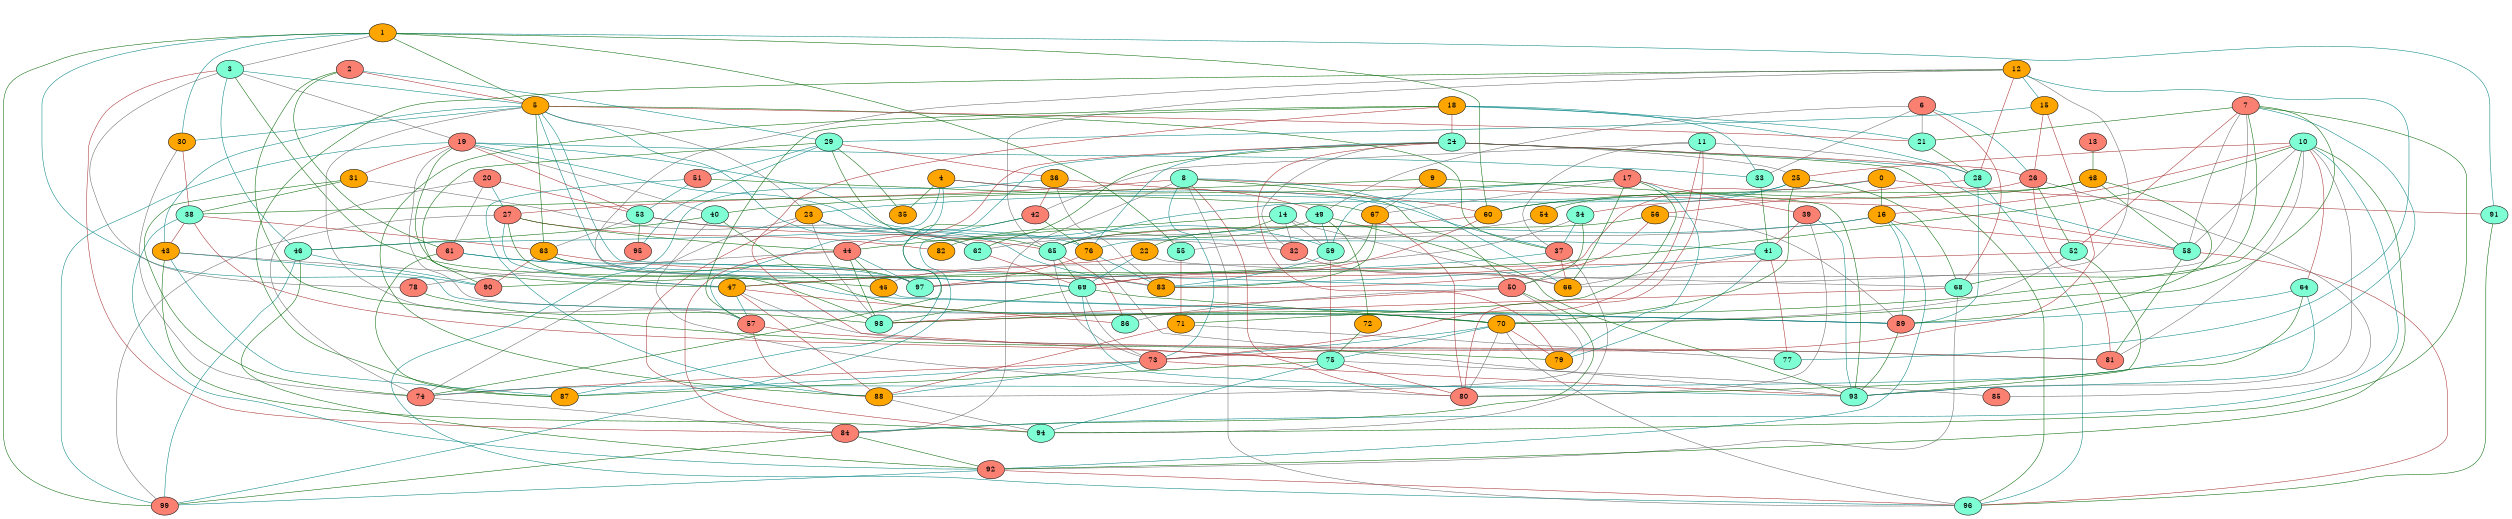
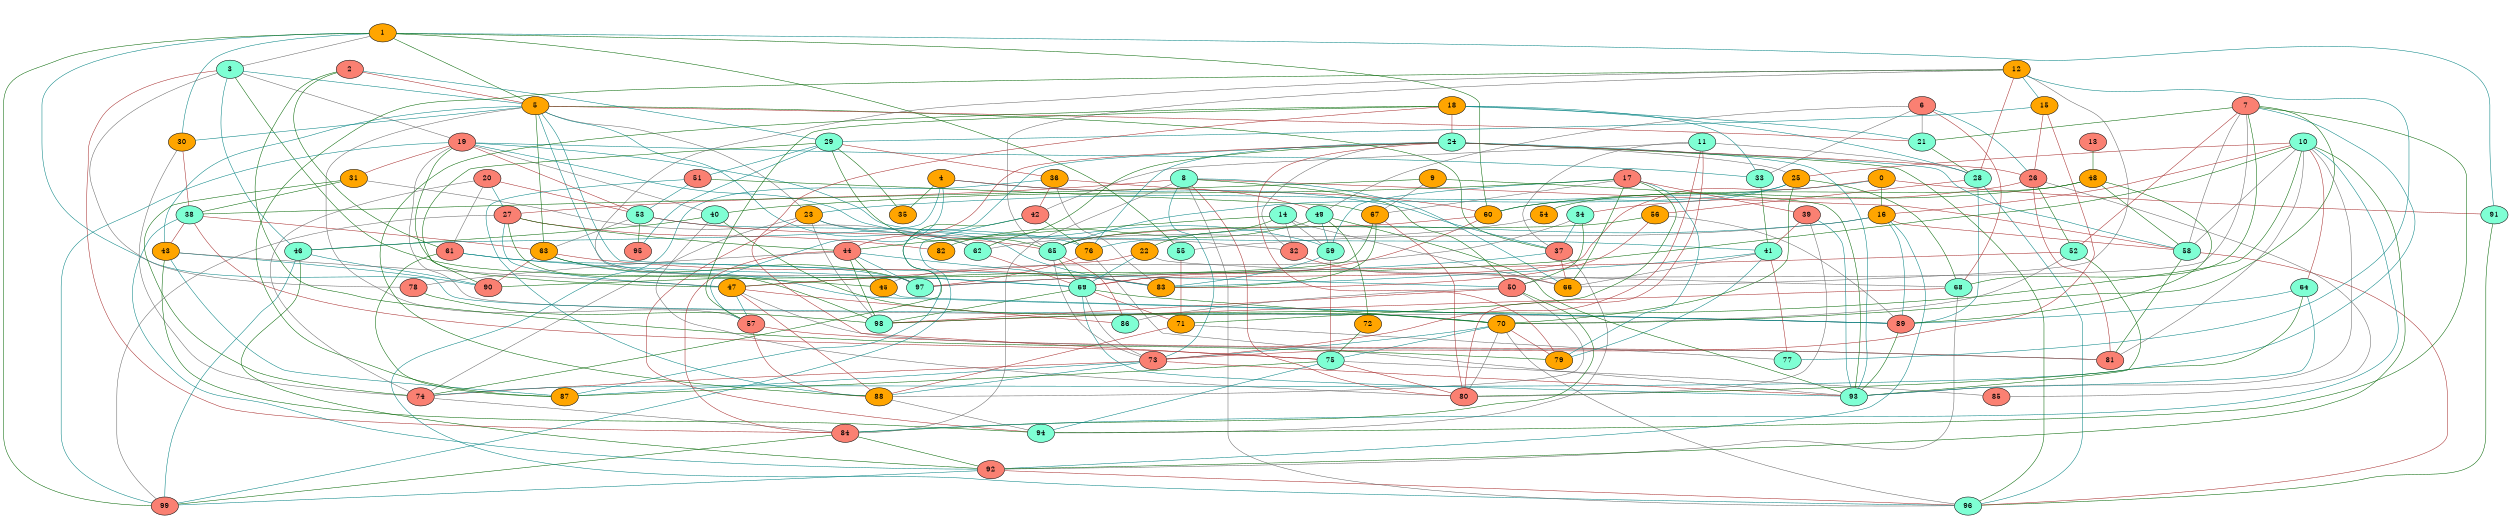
none -> (1775, 161)
(1124, 269) -> (976, 266)
none -> (1132, 306)
